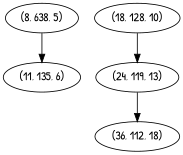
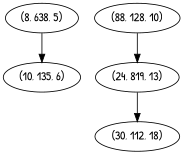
(137, 18) -> (137, 18)
(42, 77) -> (42, 77)
(137, 77) -> (137, 77)
(137, 136) -> (137, 136)
